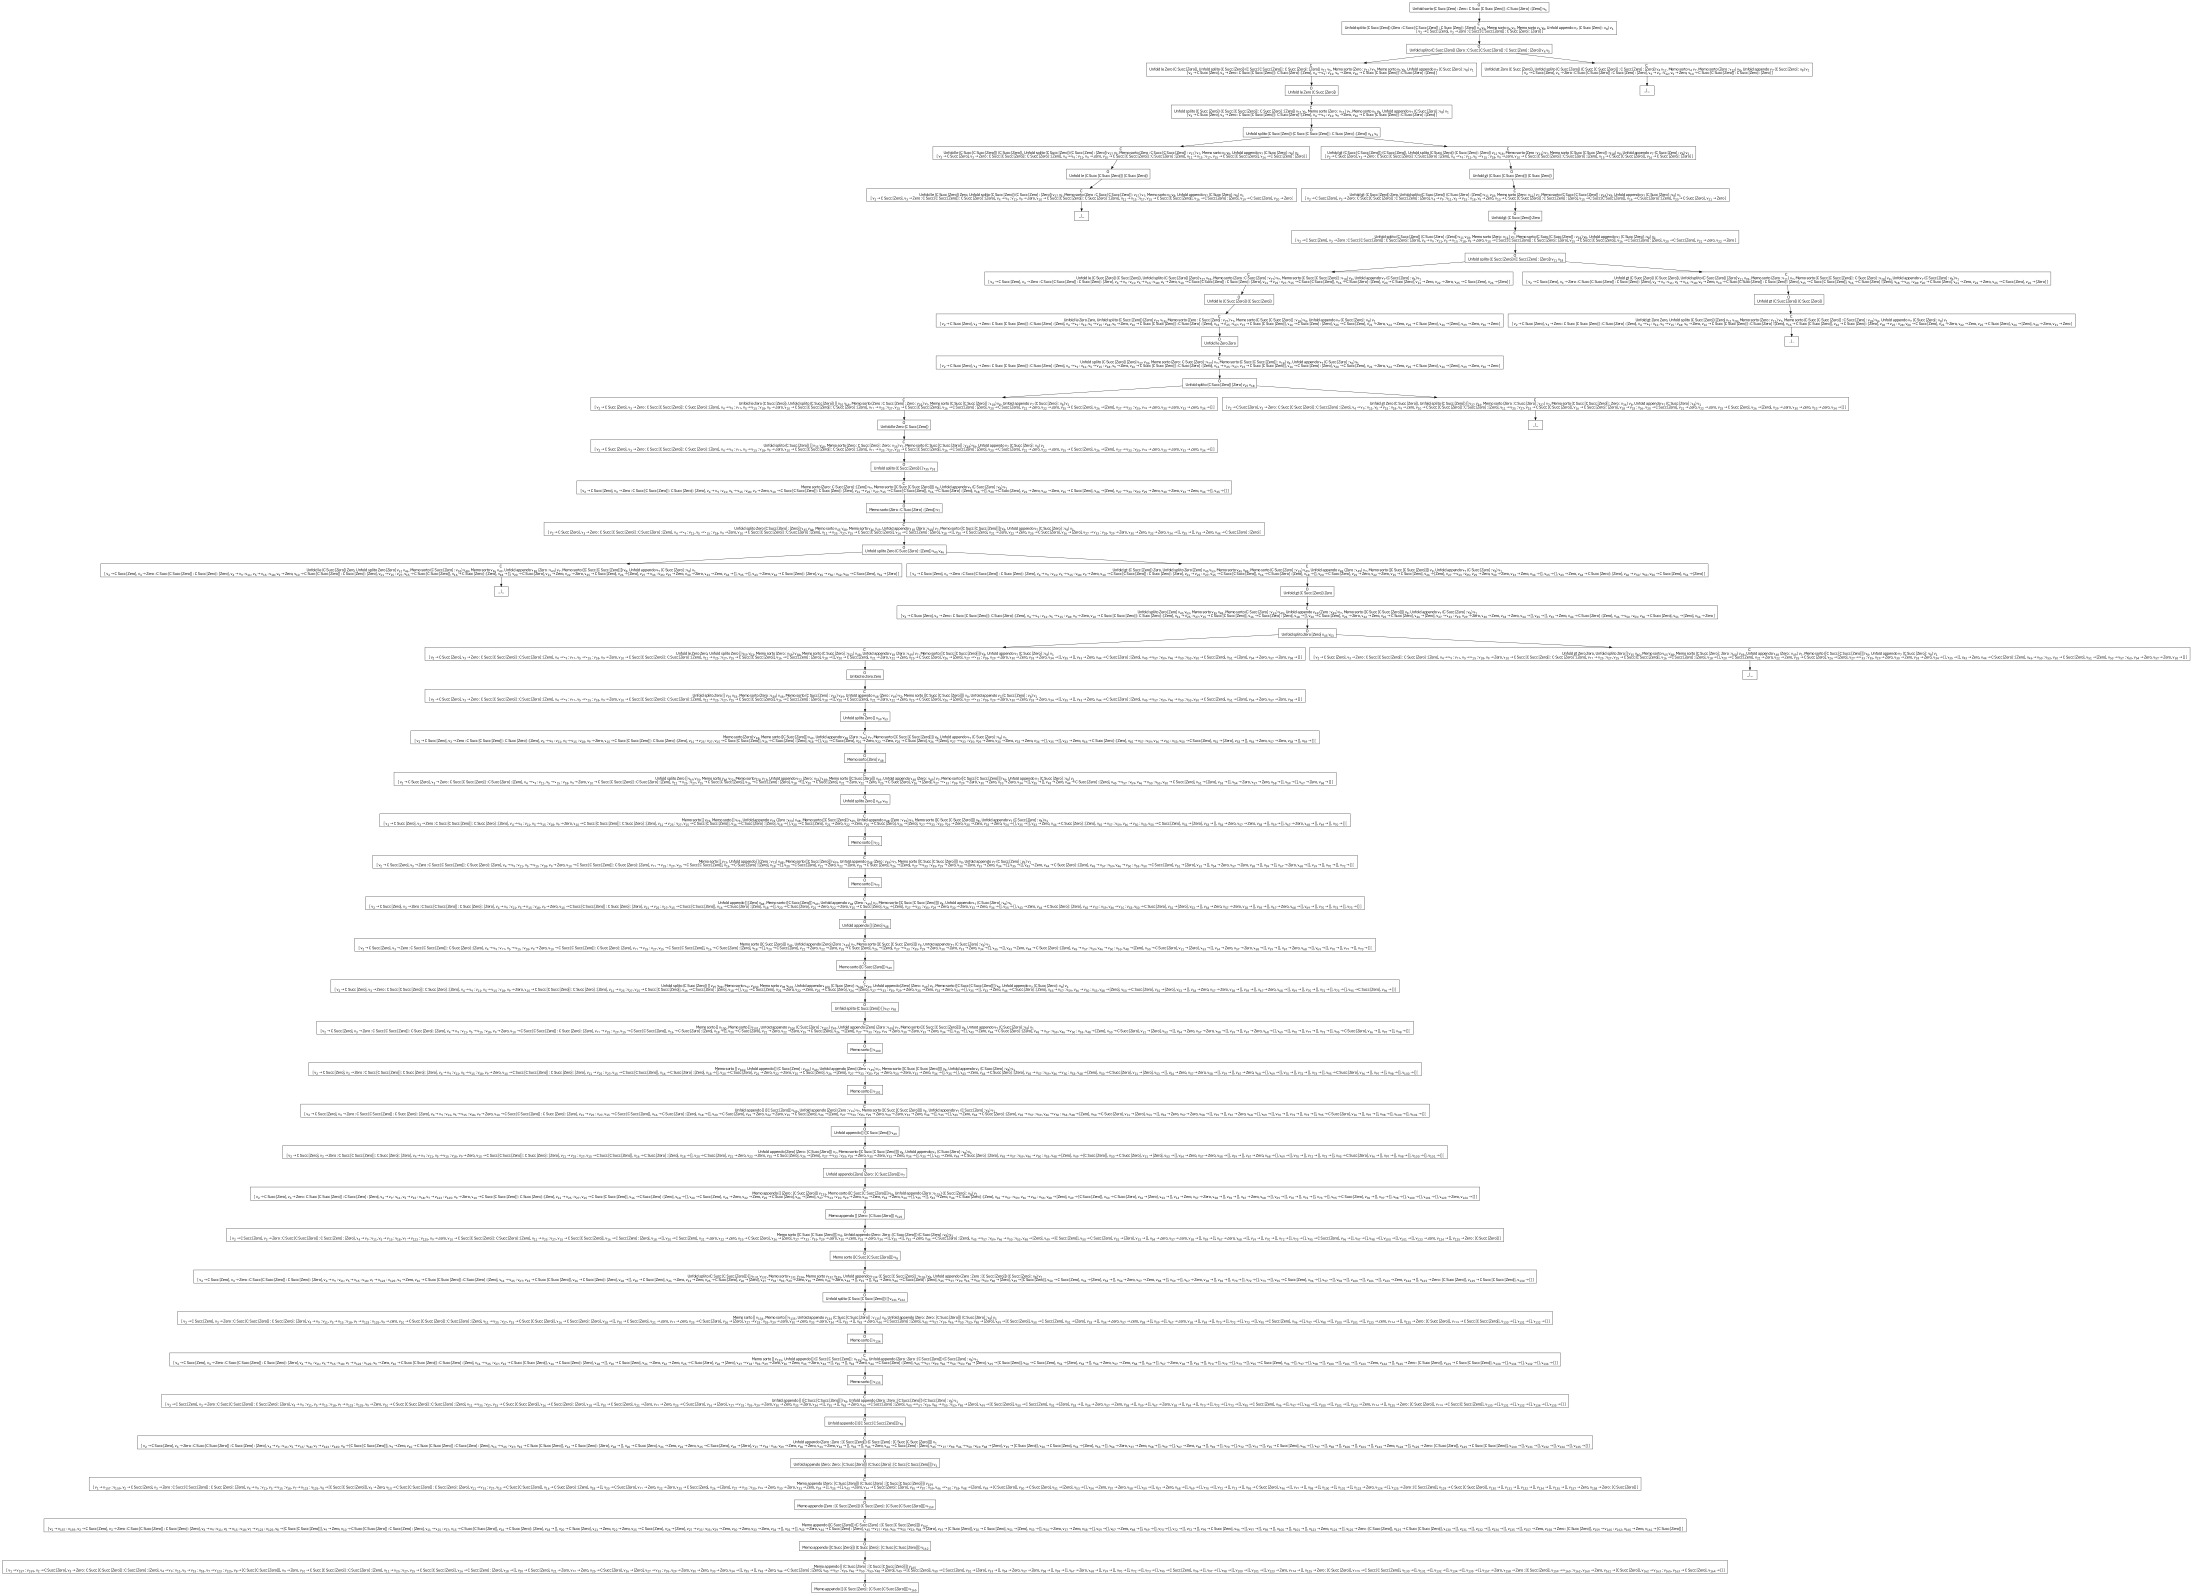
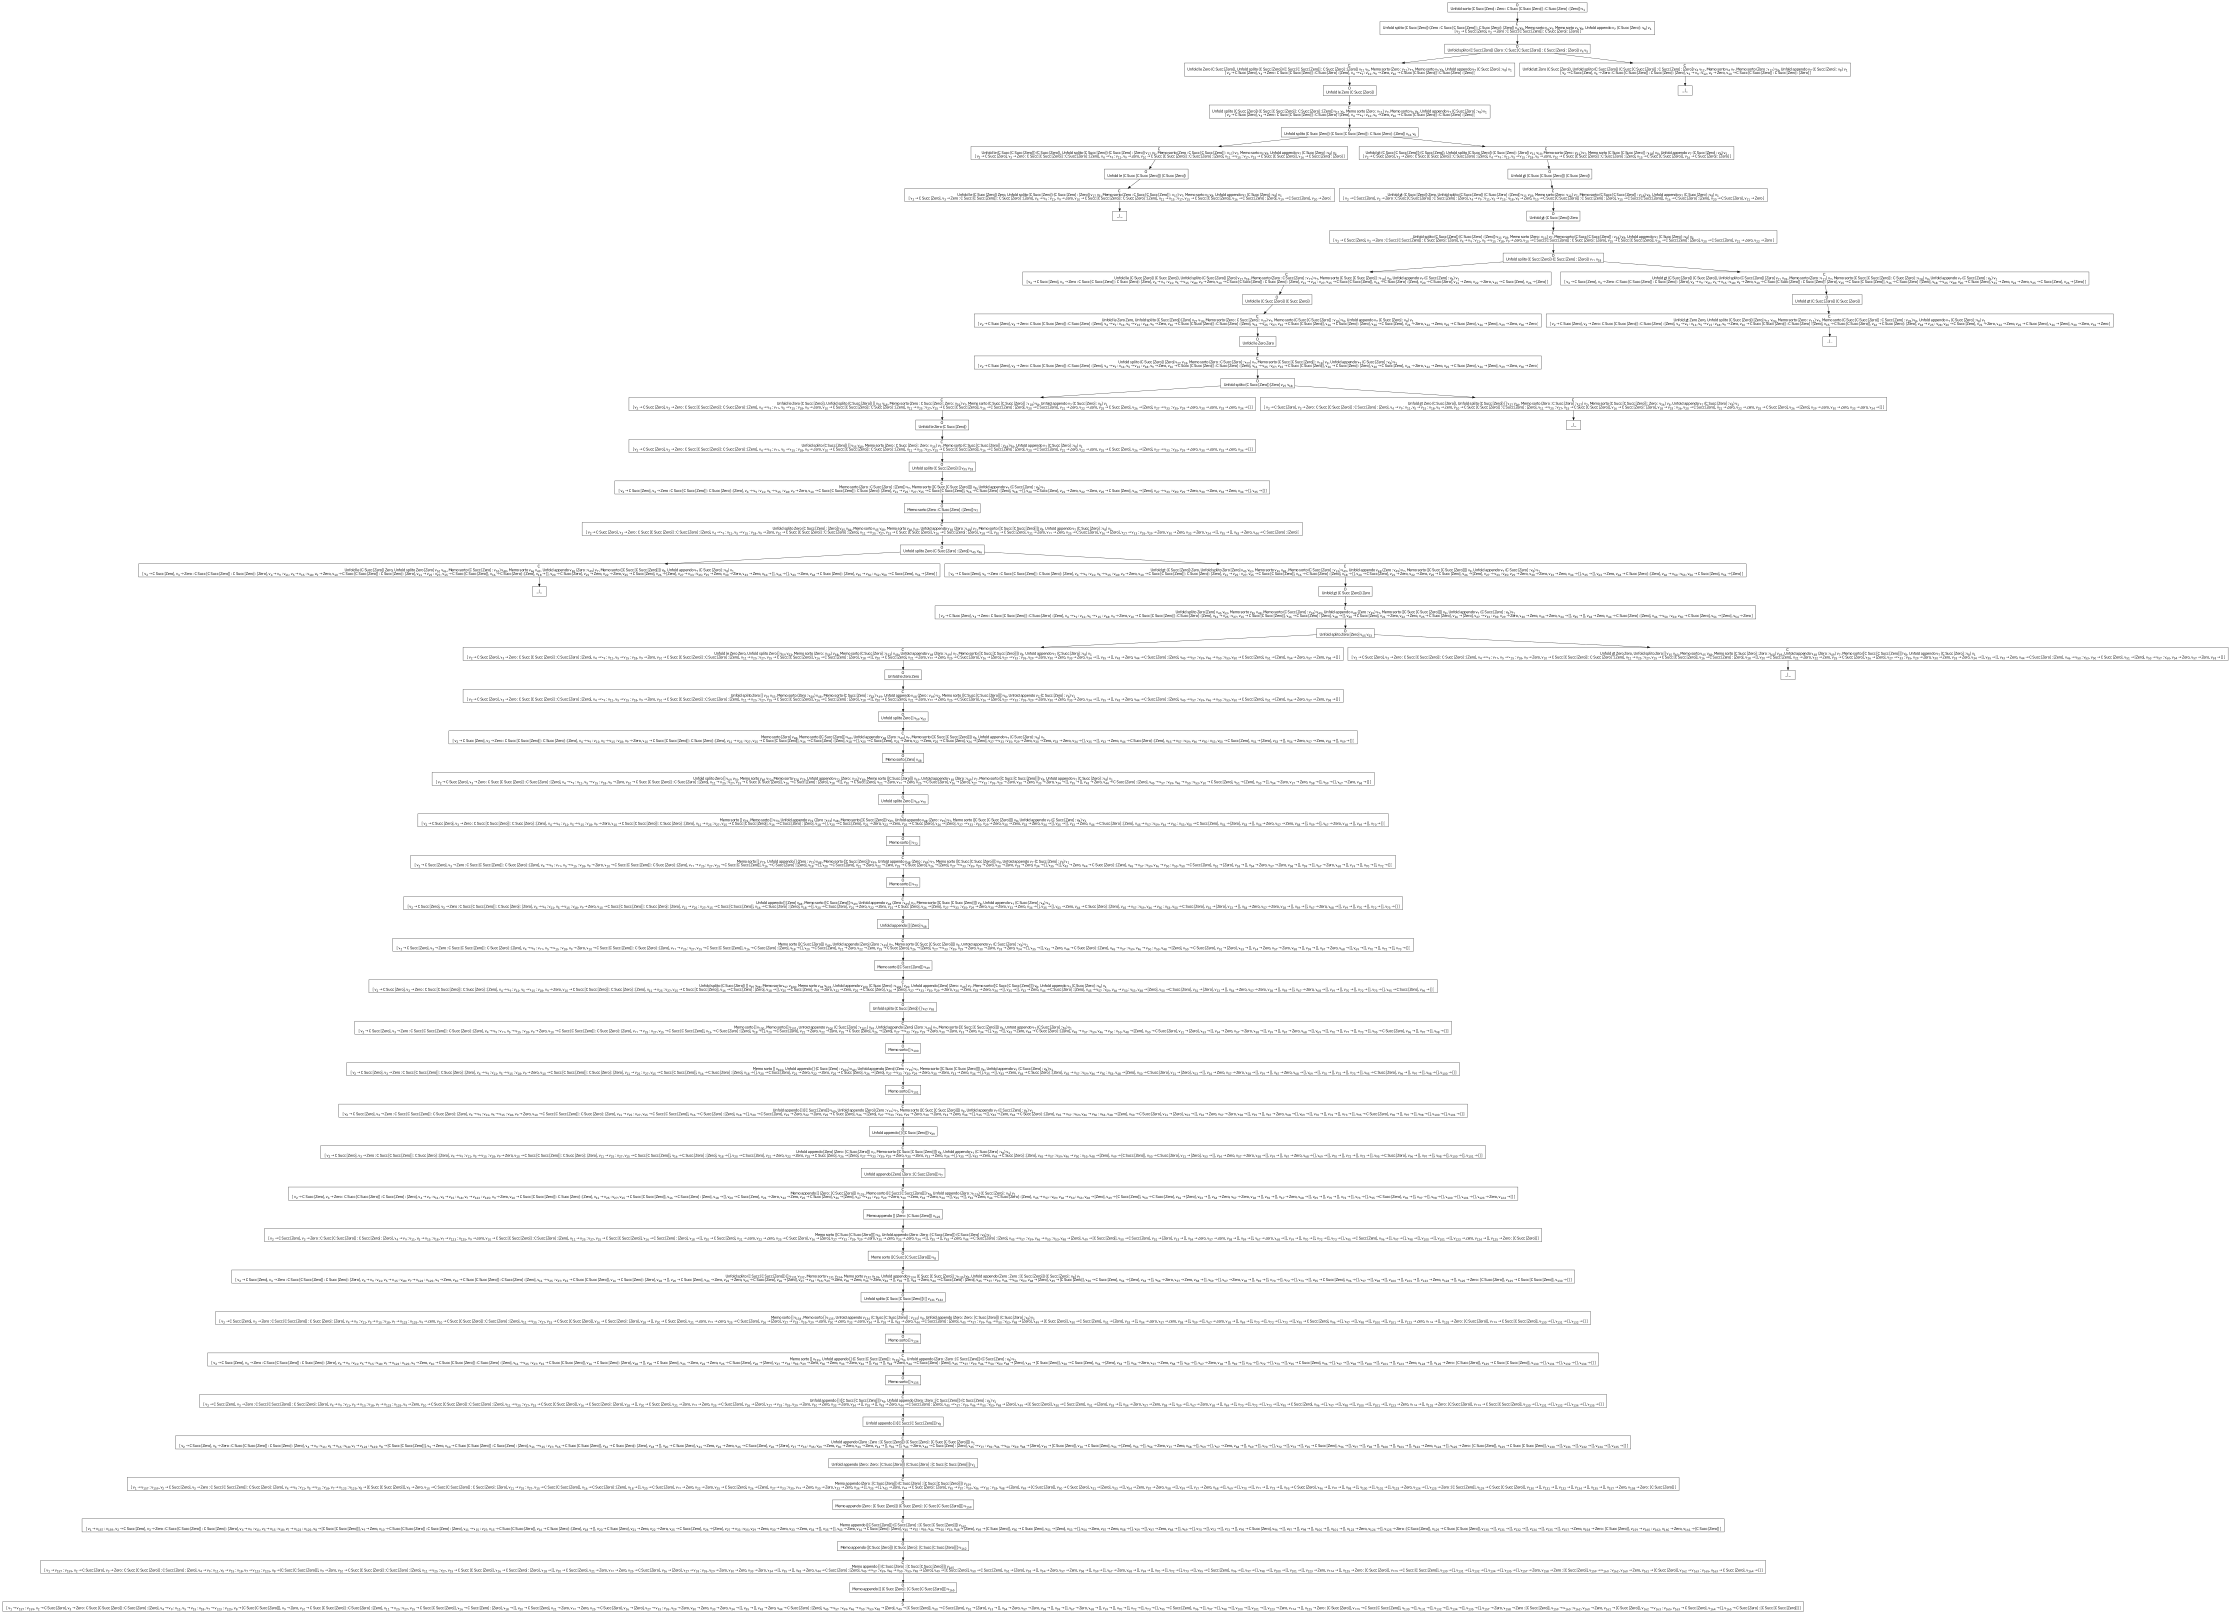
none -> (903, 1606)
